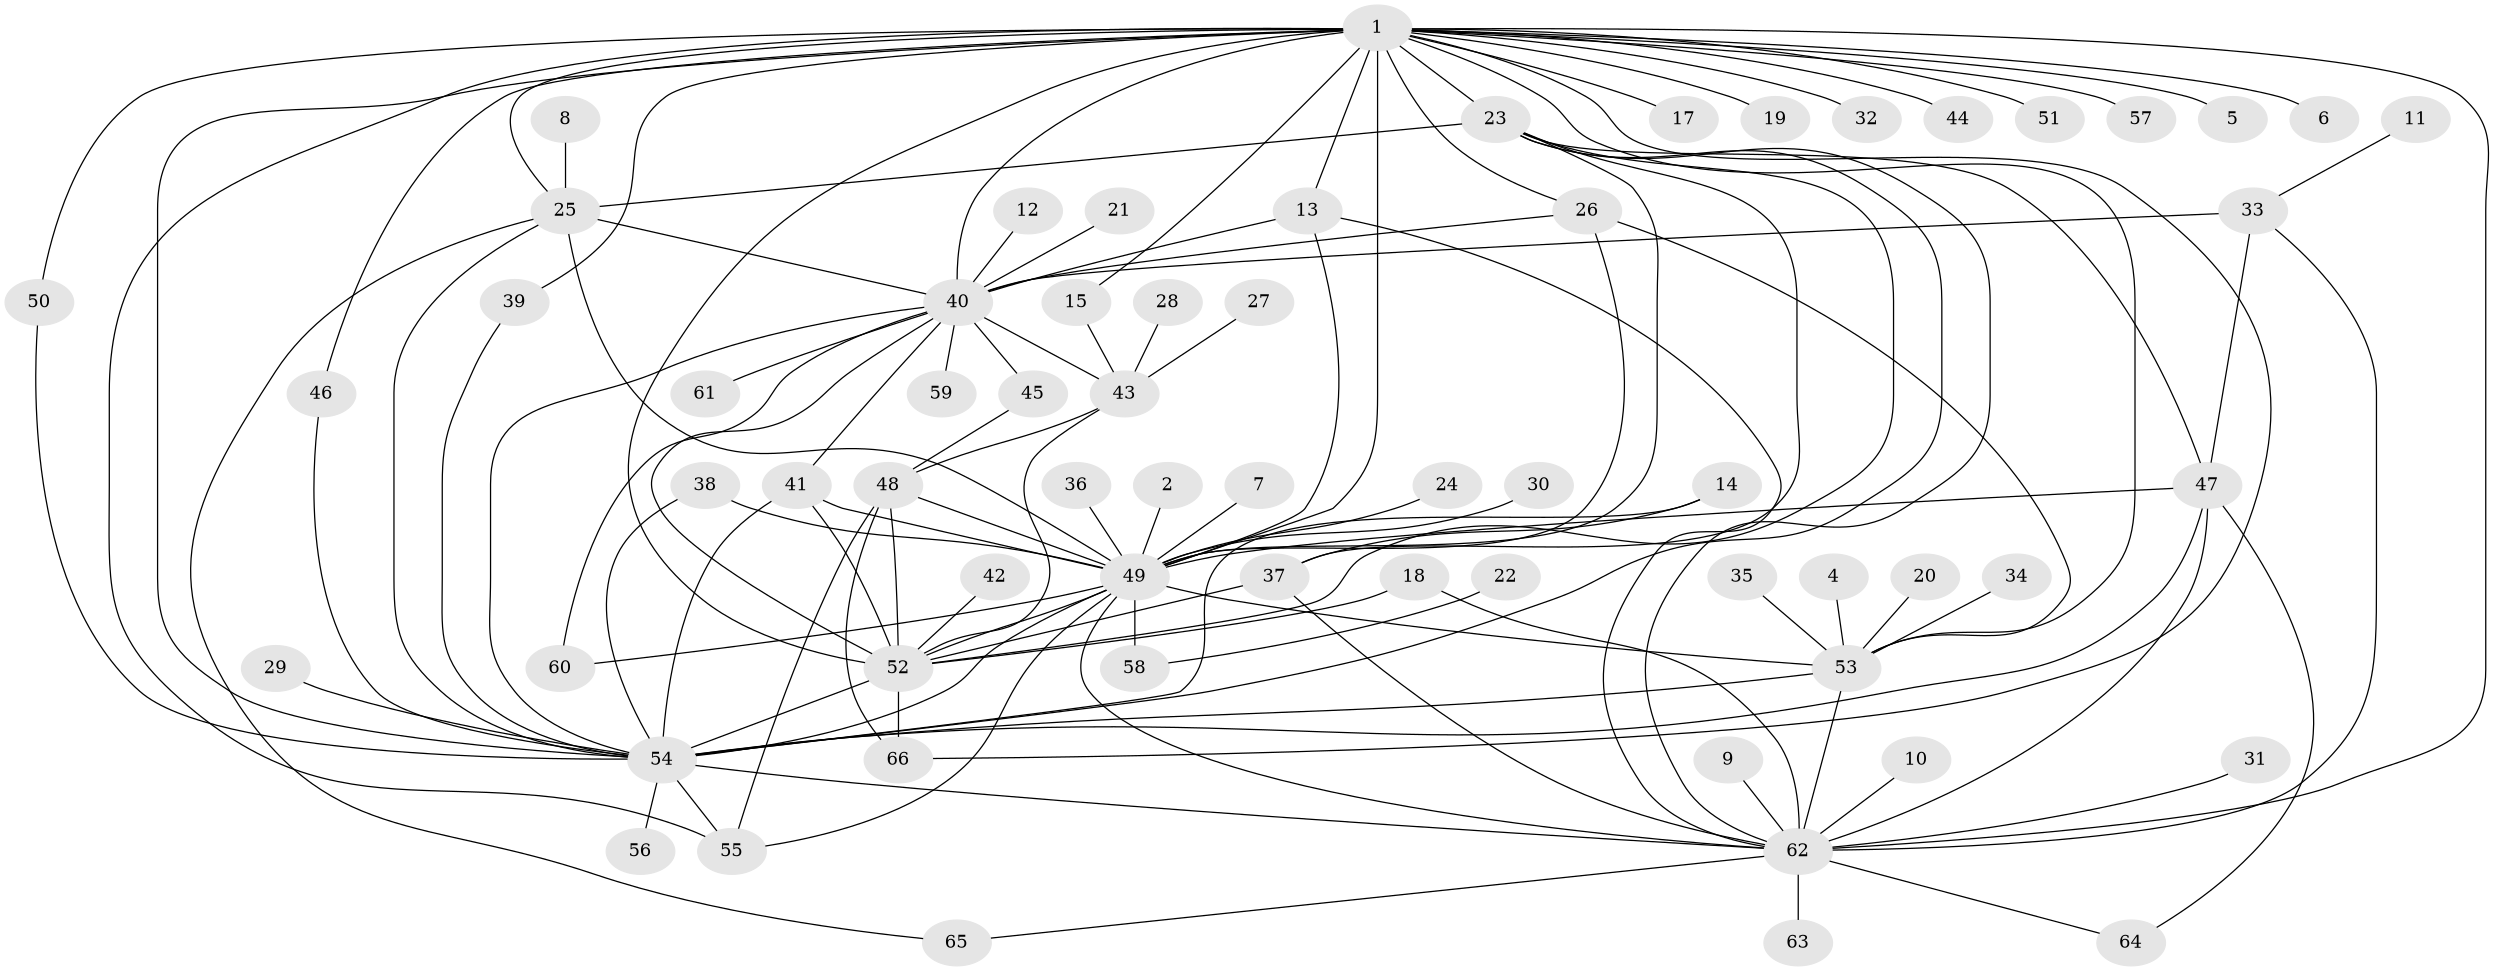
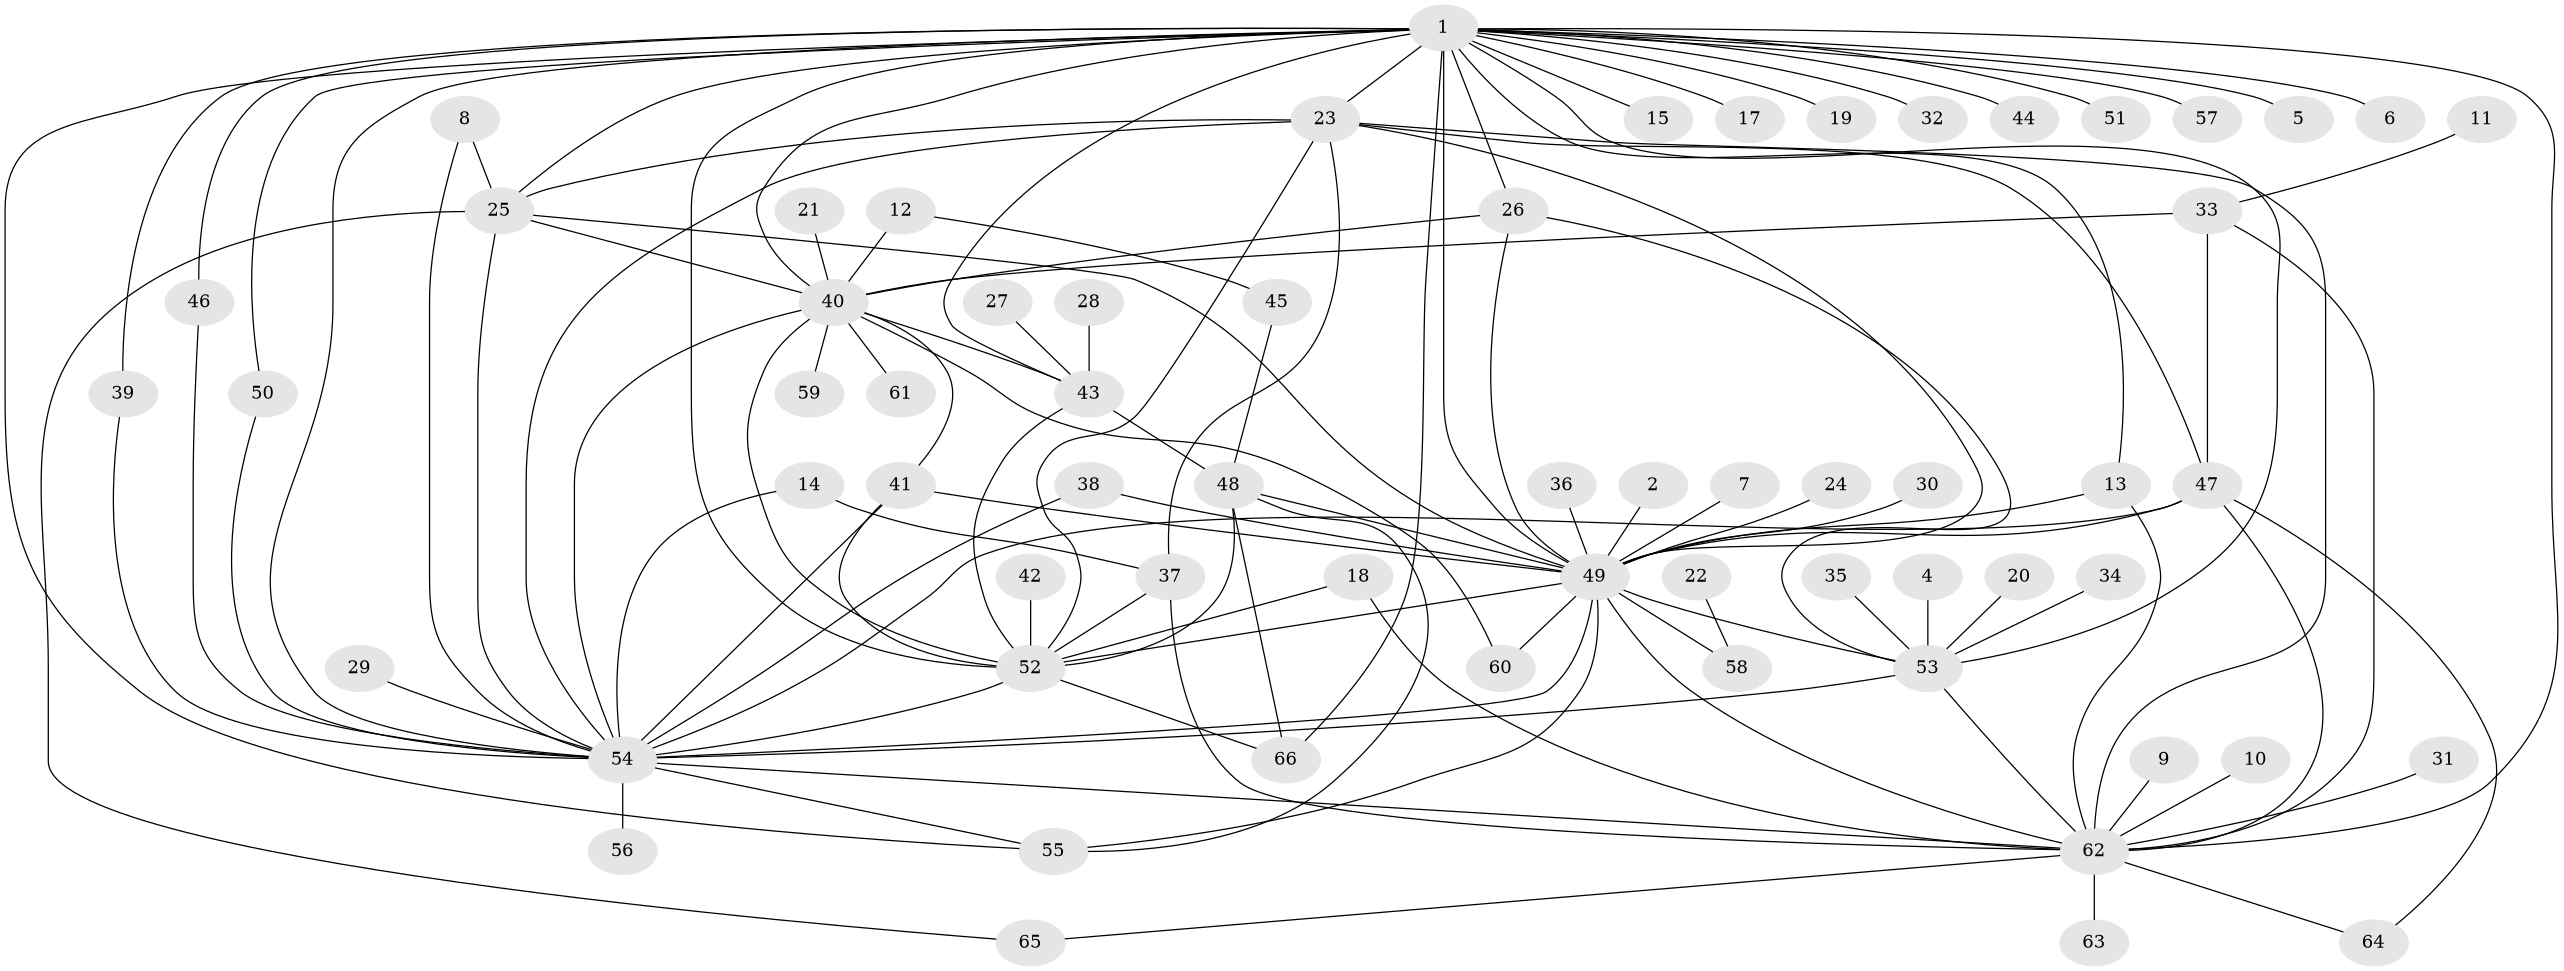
(1124, 255) -> none
(996, 348) -> (1093, 246)
(1101, 348) -> (1080, 153)
none -> (430, 487)
